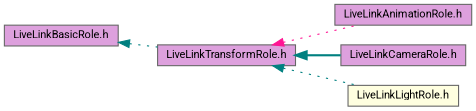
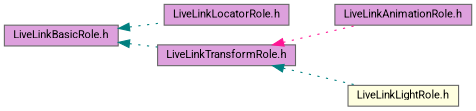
none -> (227, 15)
(403, 55) -> none
